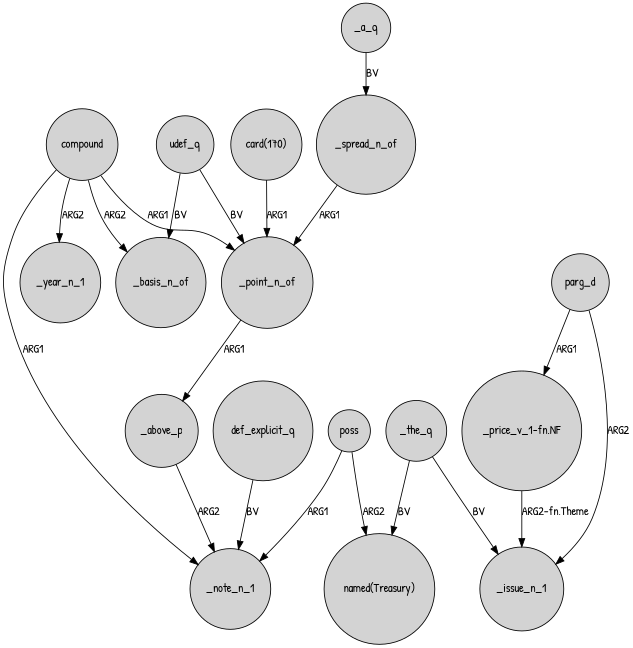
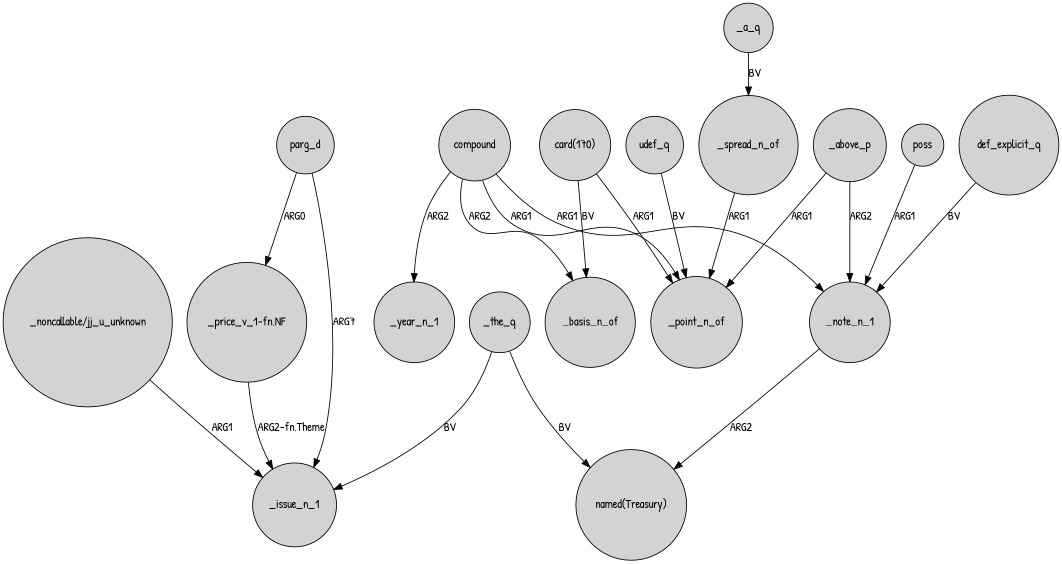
(175, 201) -> (582, 225)
none -> (88, 322)
(567, 350) -> (295, 217)
(214, 357) -> (779, 227)
(619, 431) -> (344, 322)
(358, 489) -> (750, 407)
